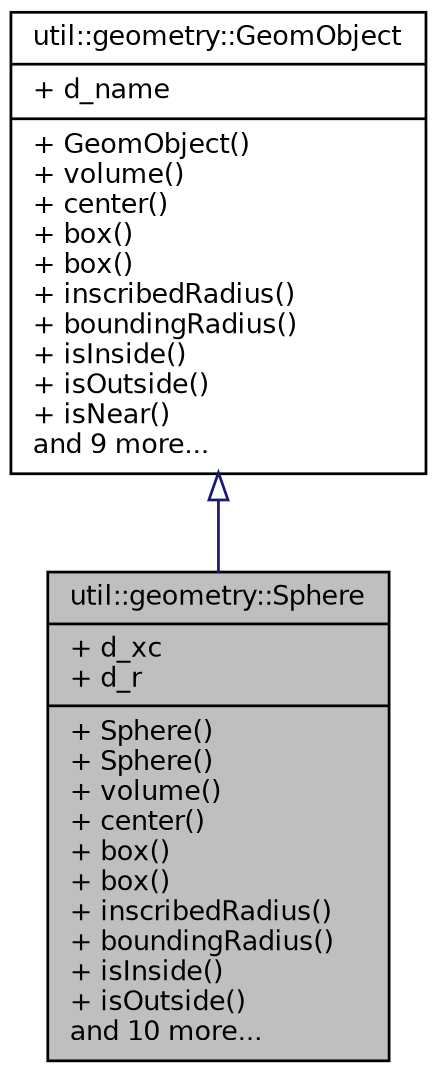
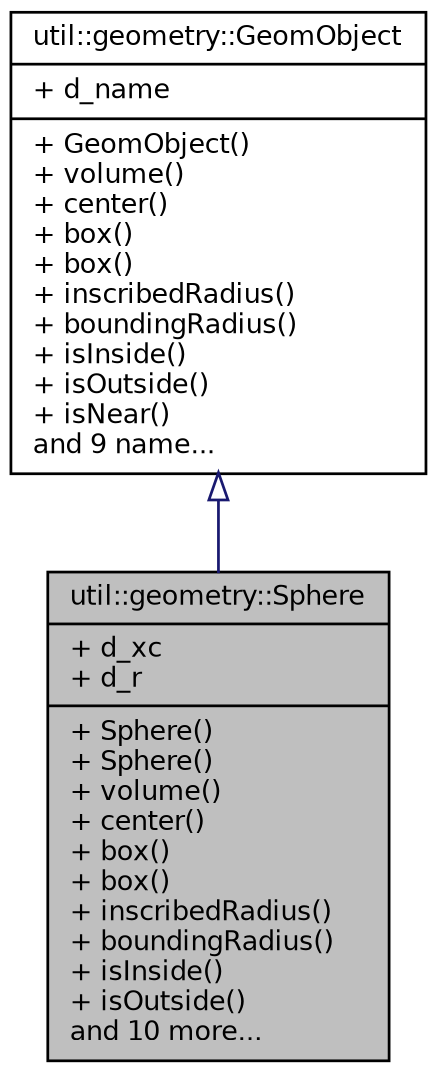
(122, 445) -> (124, 445)
